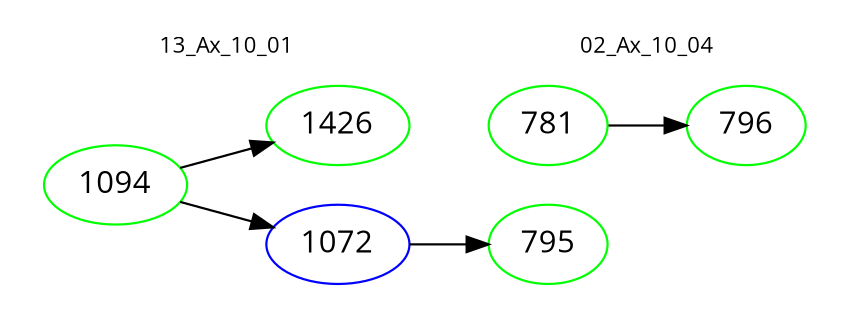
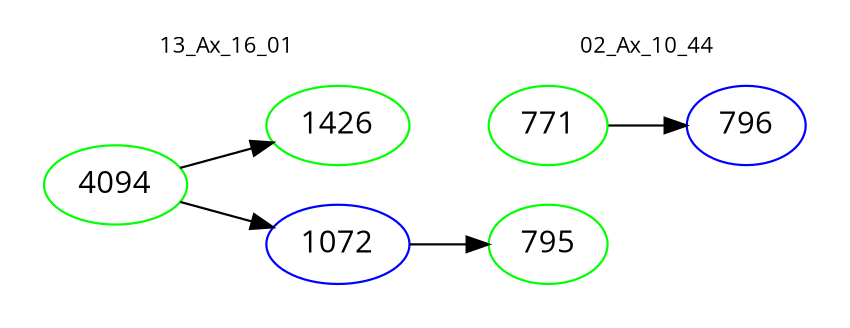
(227, 47) -> (227, 47)
(647, 47) -> (647, 47)
(548, 125) -> (548, 125)
(746, 125) -> (746, 125)
(116, 185) -> (116, 185)
